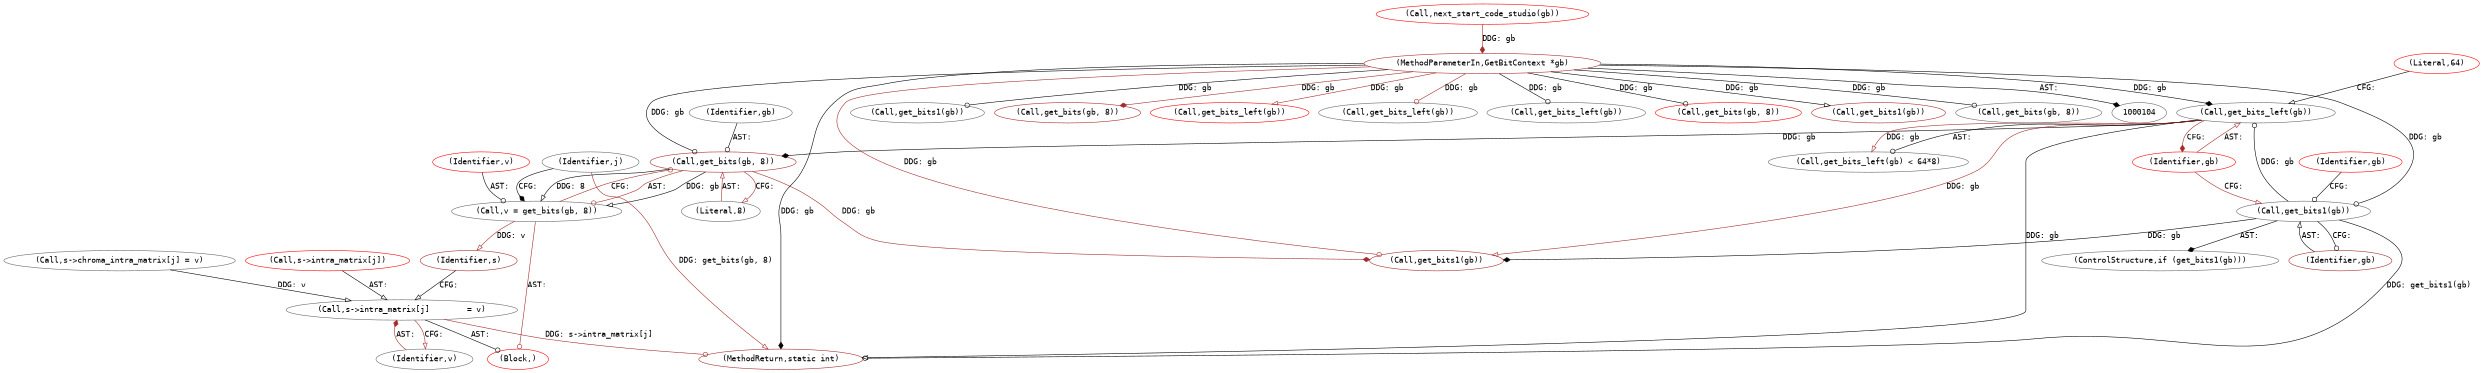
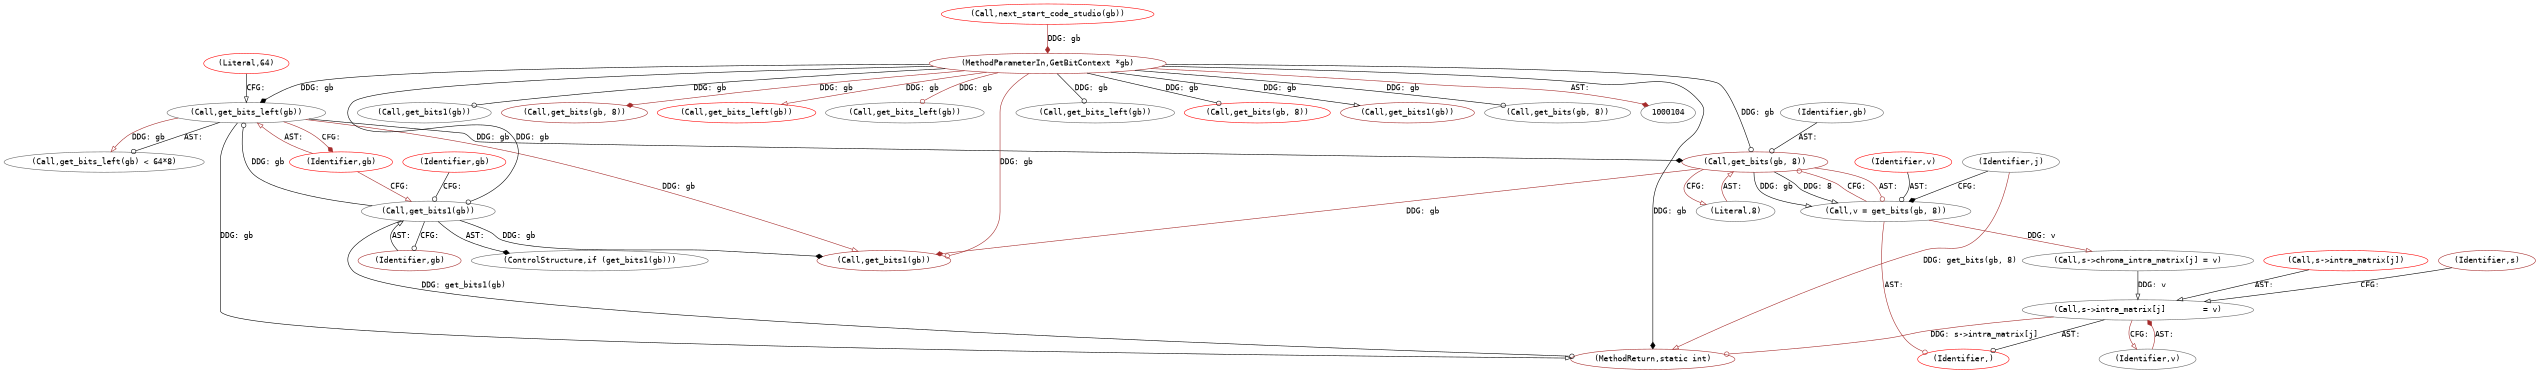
(1851, 81) -> (1397, 82)
(497, 232) -> (2008, 235)
(518, 359) -> (1963, 359)
